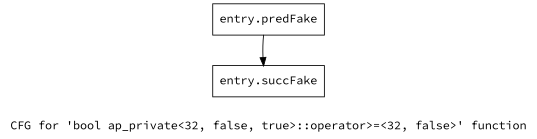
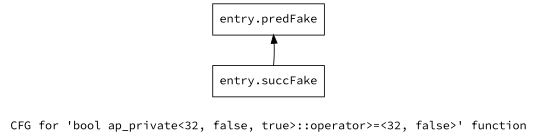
(263, 46) -> (274, 55)
